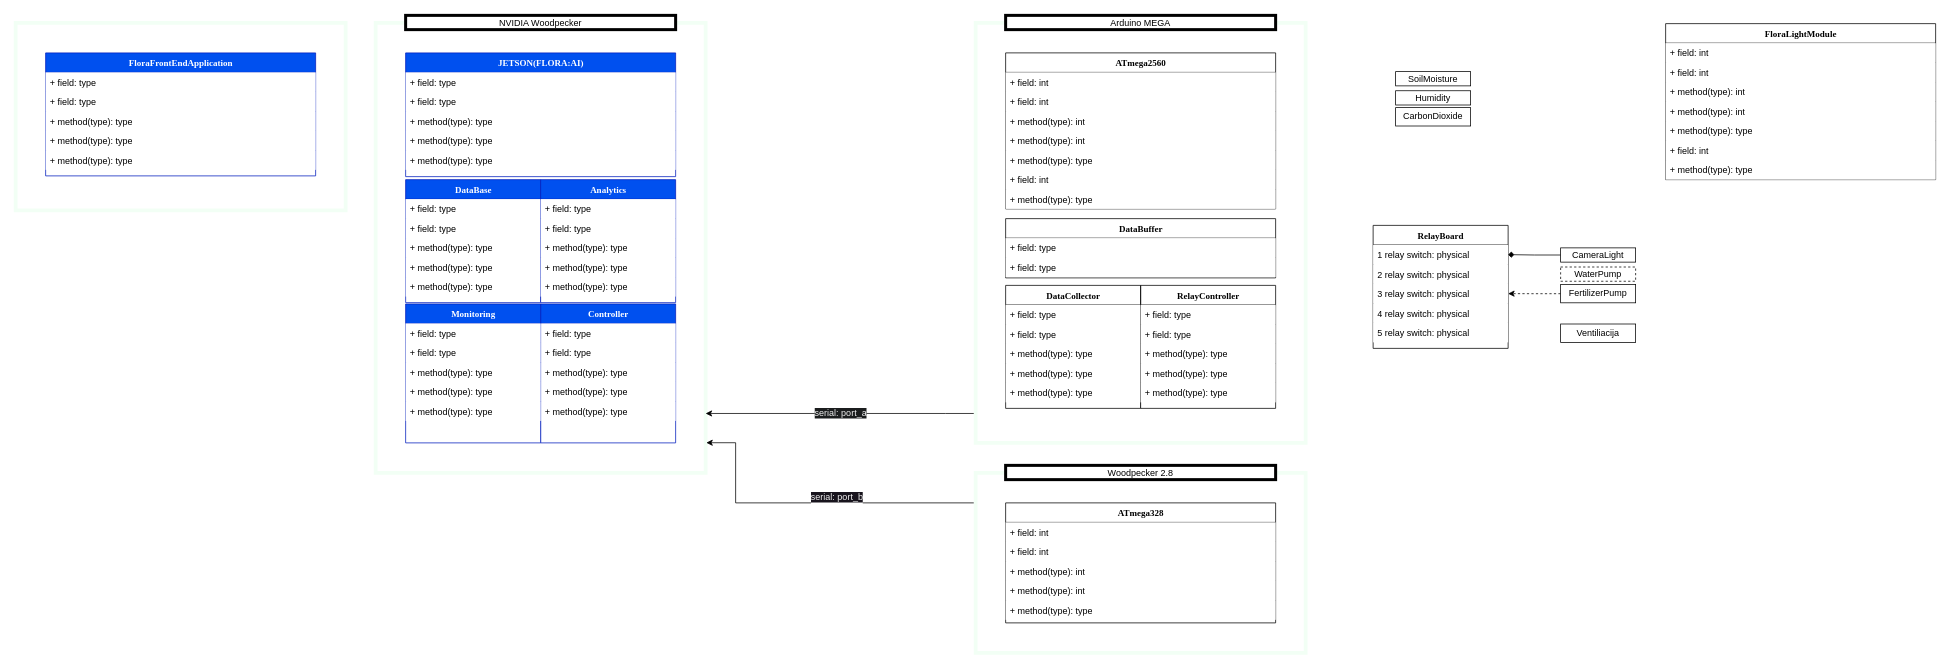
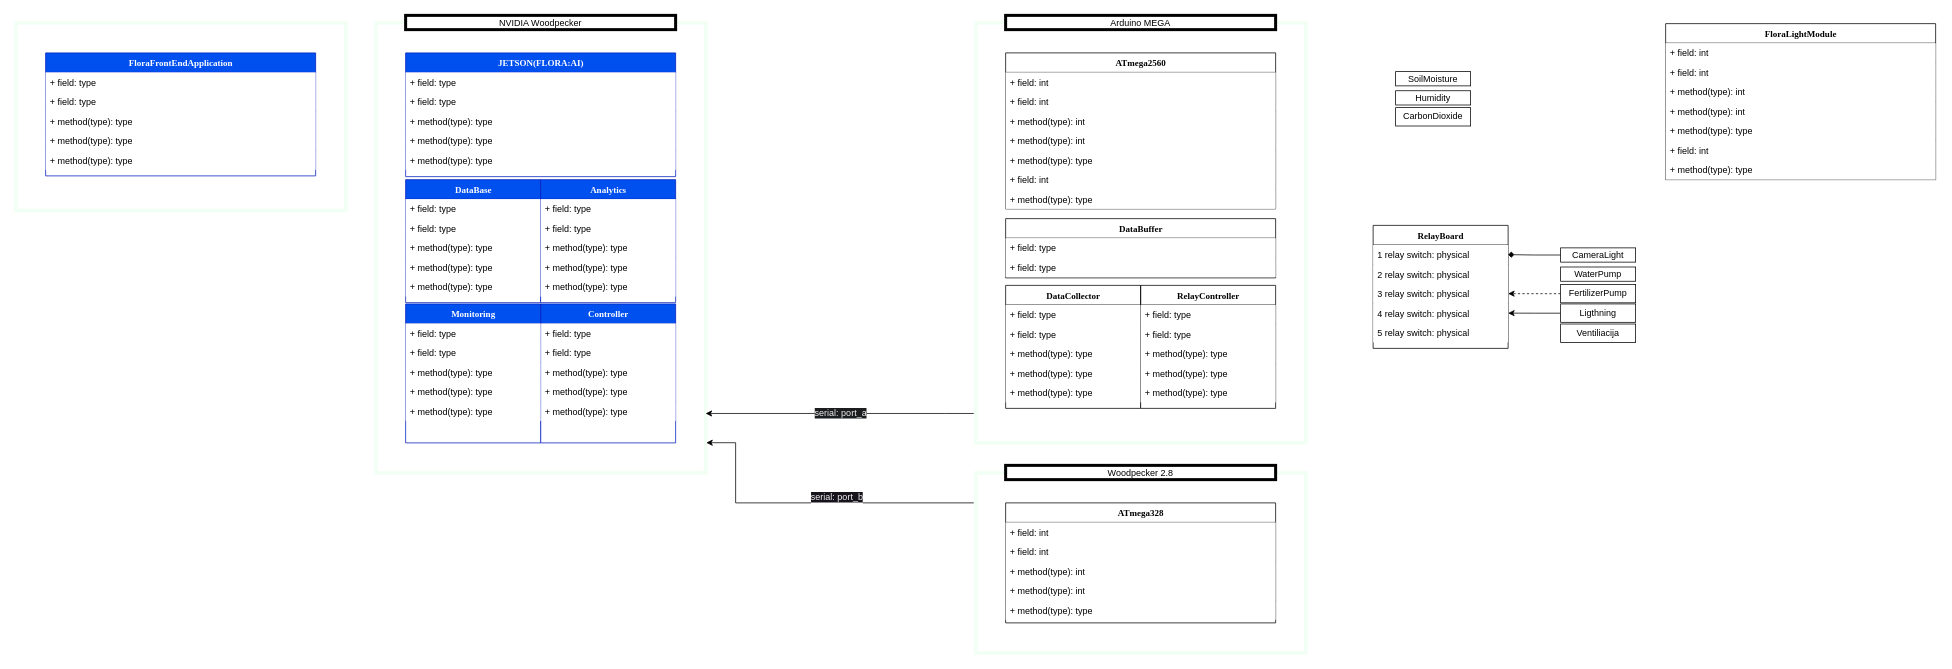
(1598, 274) -> (1598, 274)
none -> (1543, 313)
none -> (1598, 313)
